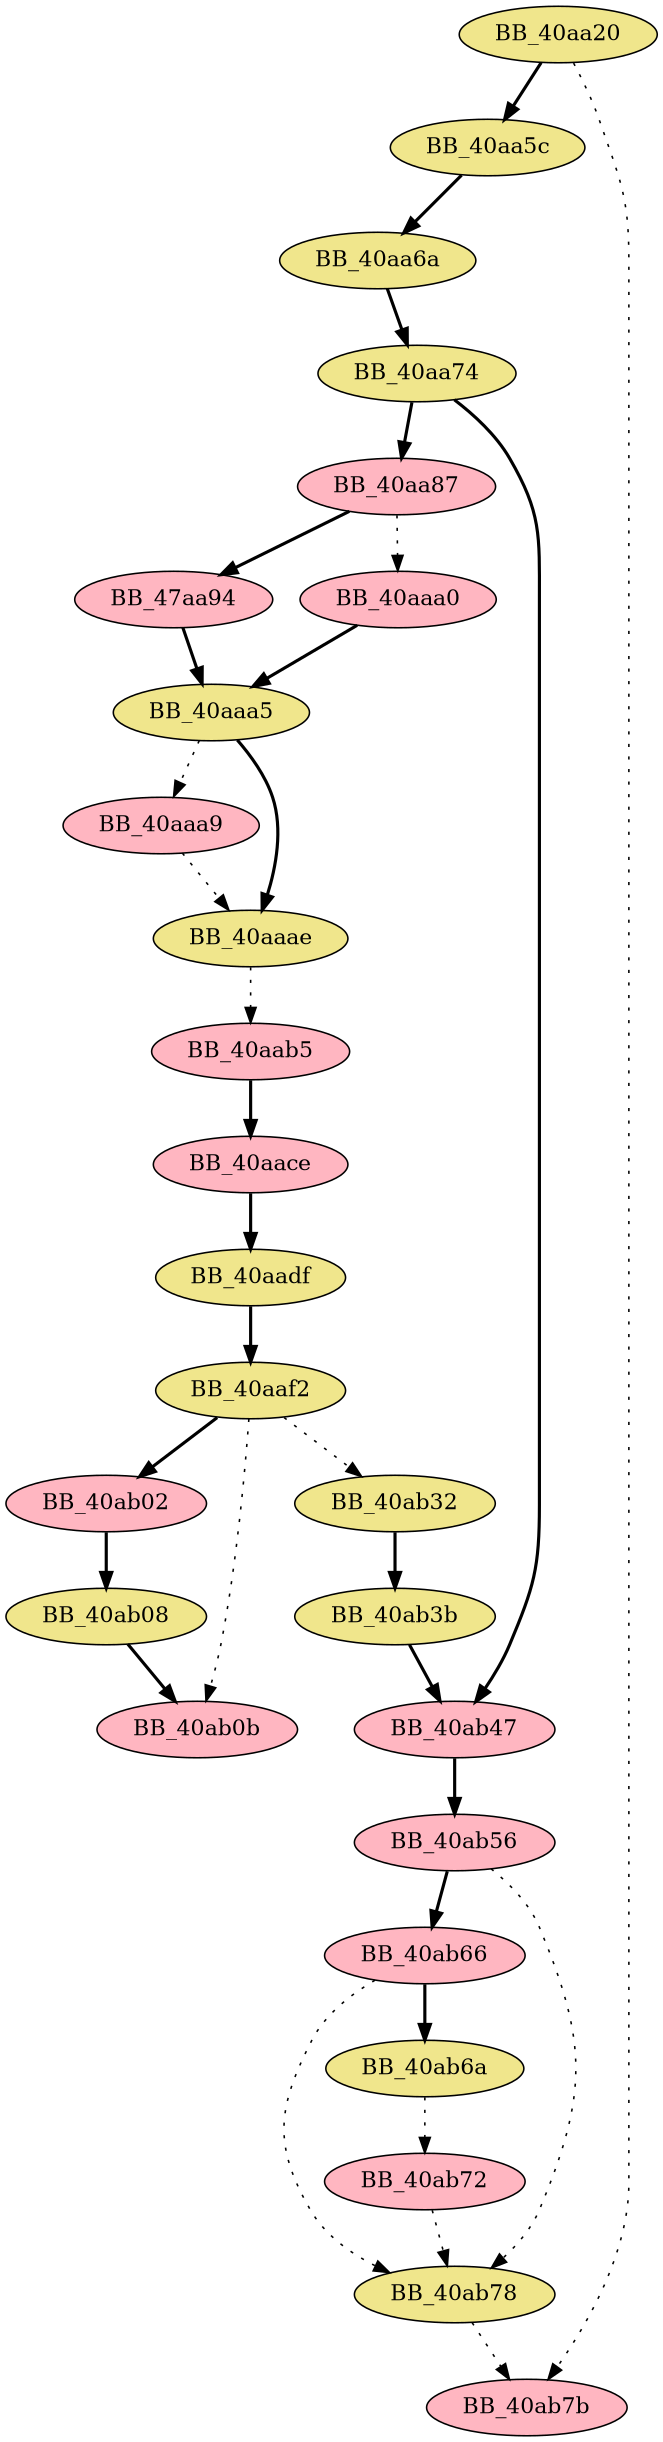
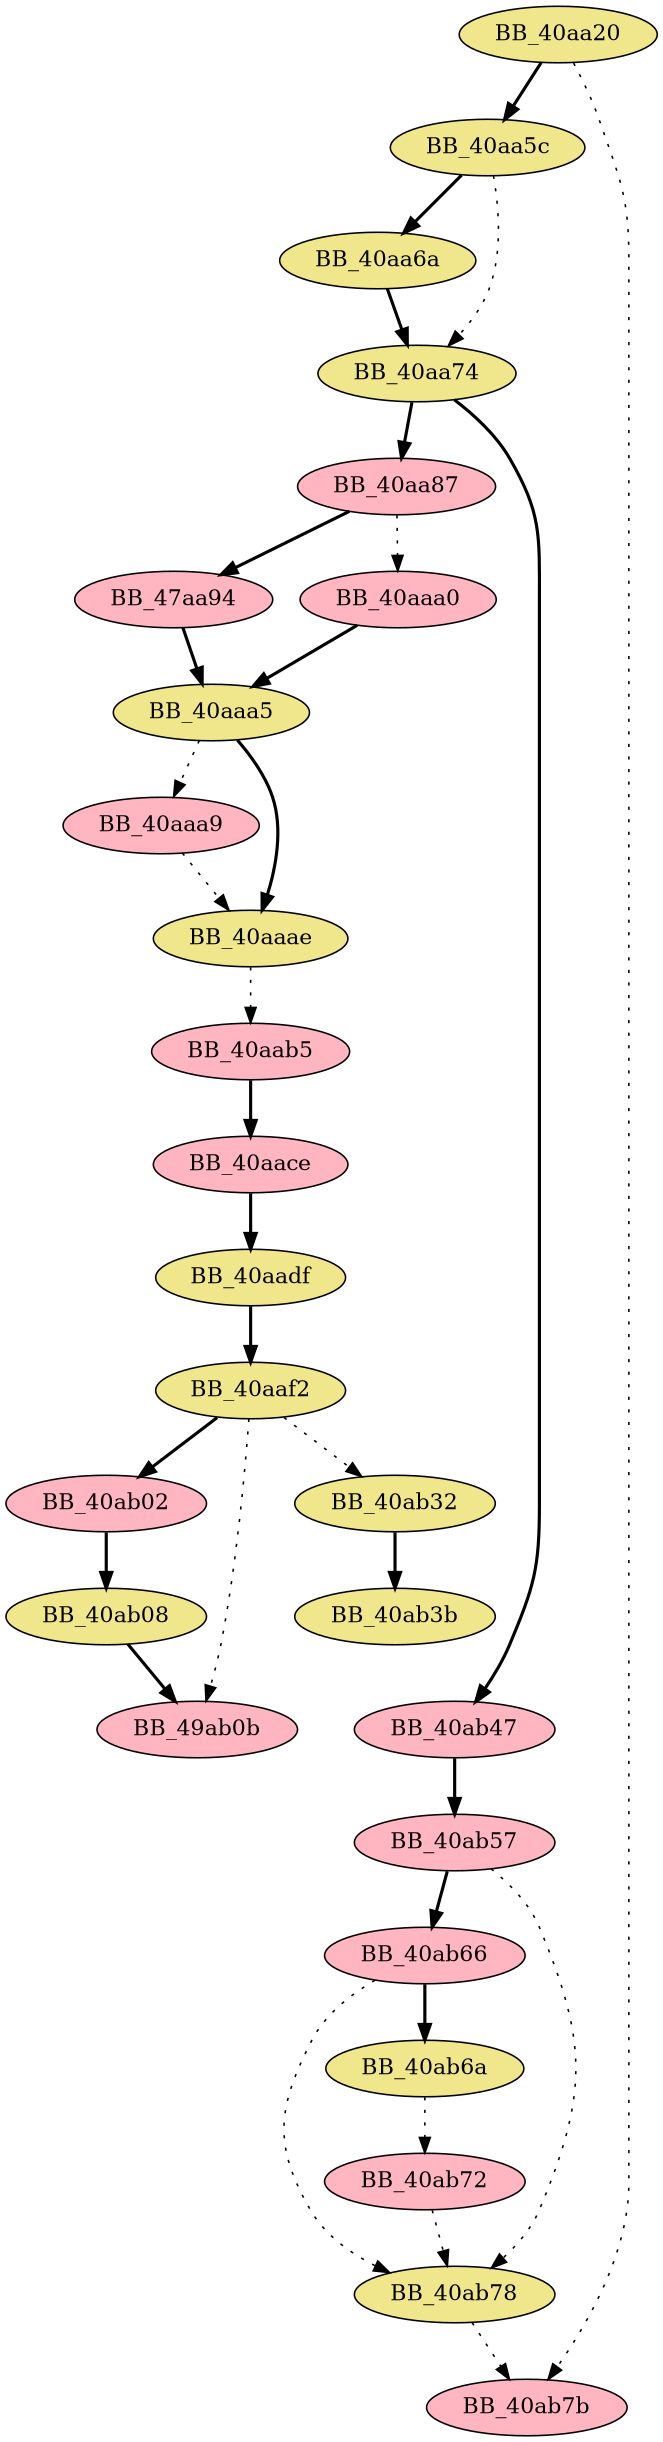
none -> (496, 260)
(421, 1666) -> none
(197, 1730) -> (197, 1730)
(455, 1843) -> (455, 1843)
